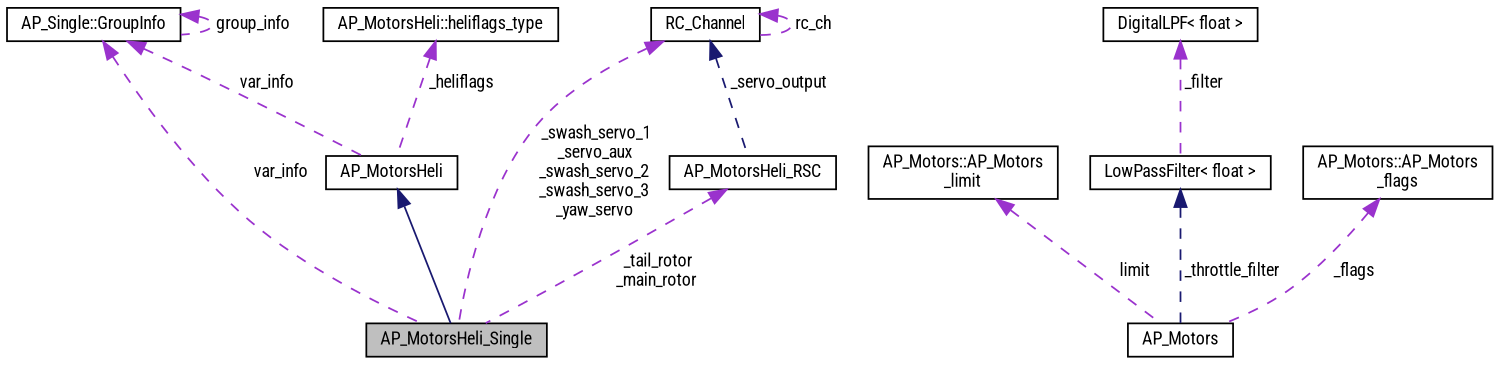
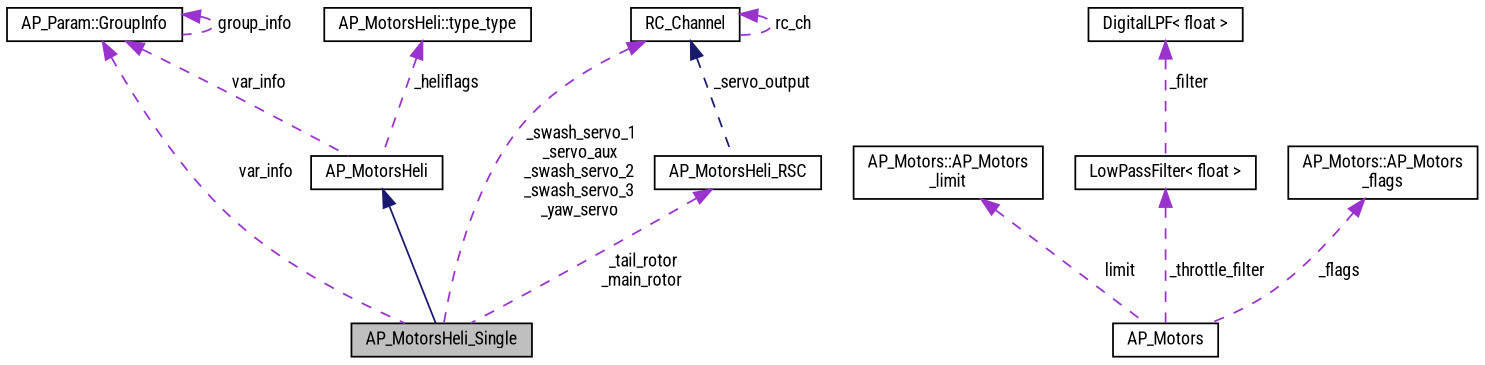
(94, 25) -> (95, 25)
(441, 25) -> (428, 25)
(1180, 265) -> (1166, 265)
